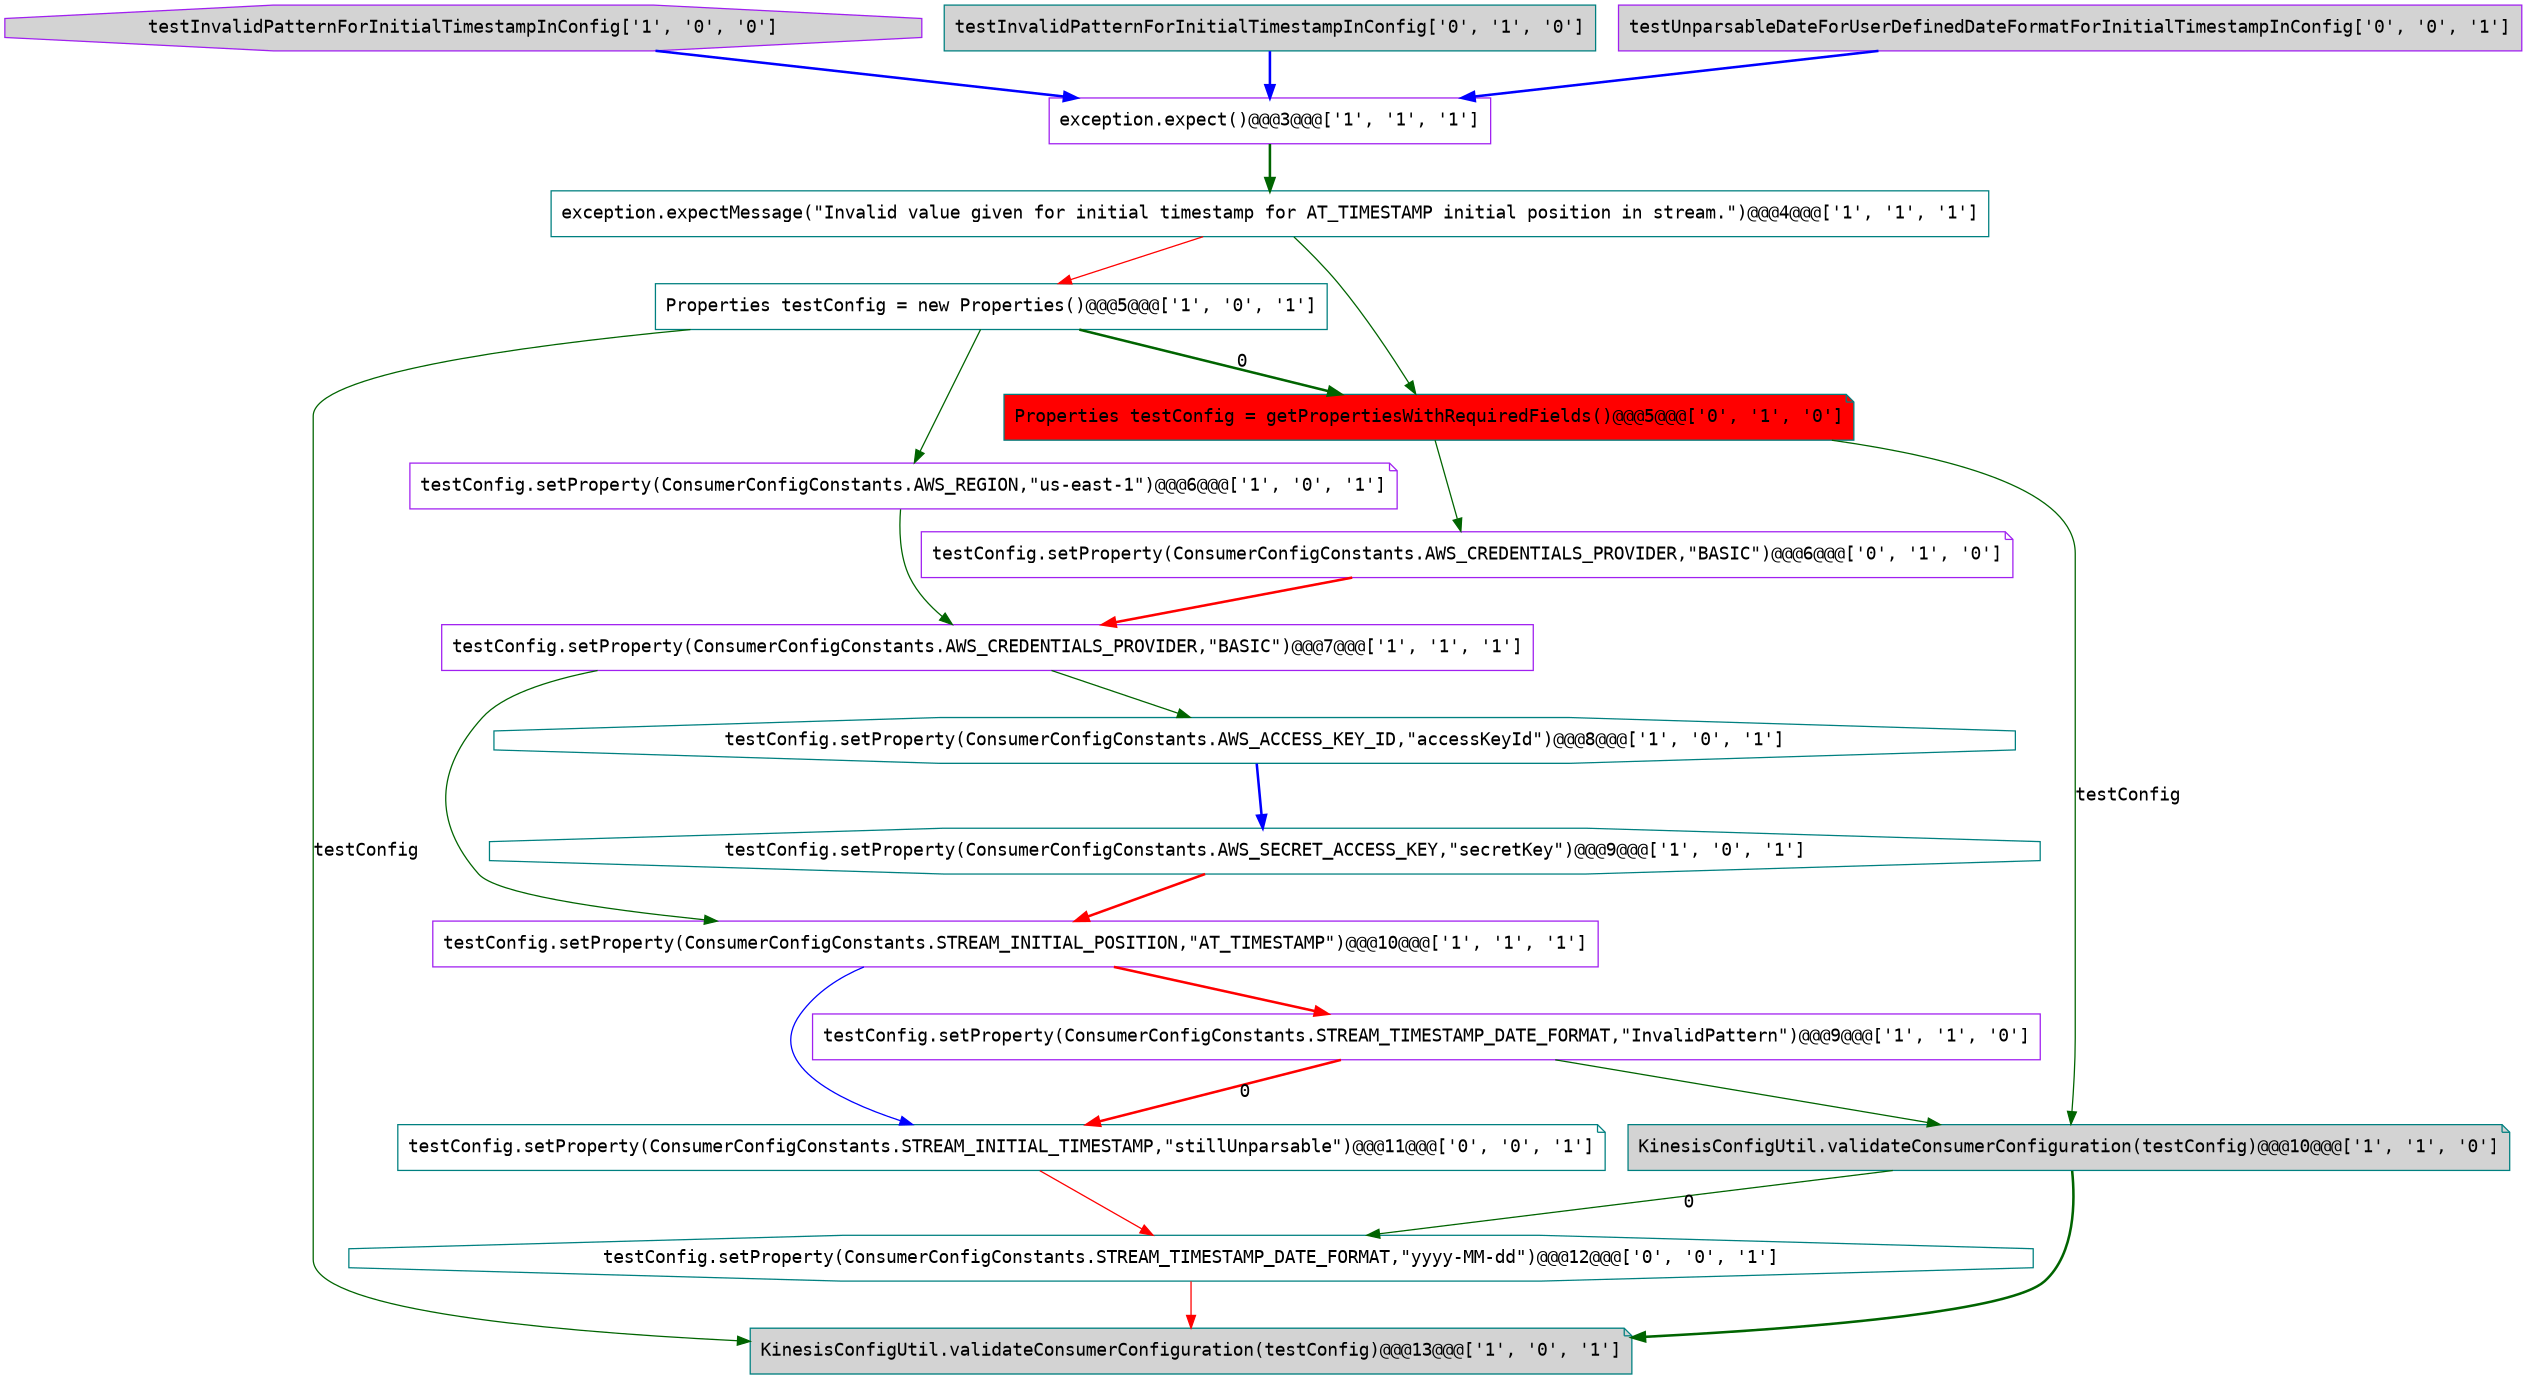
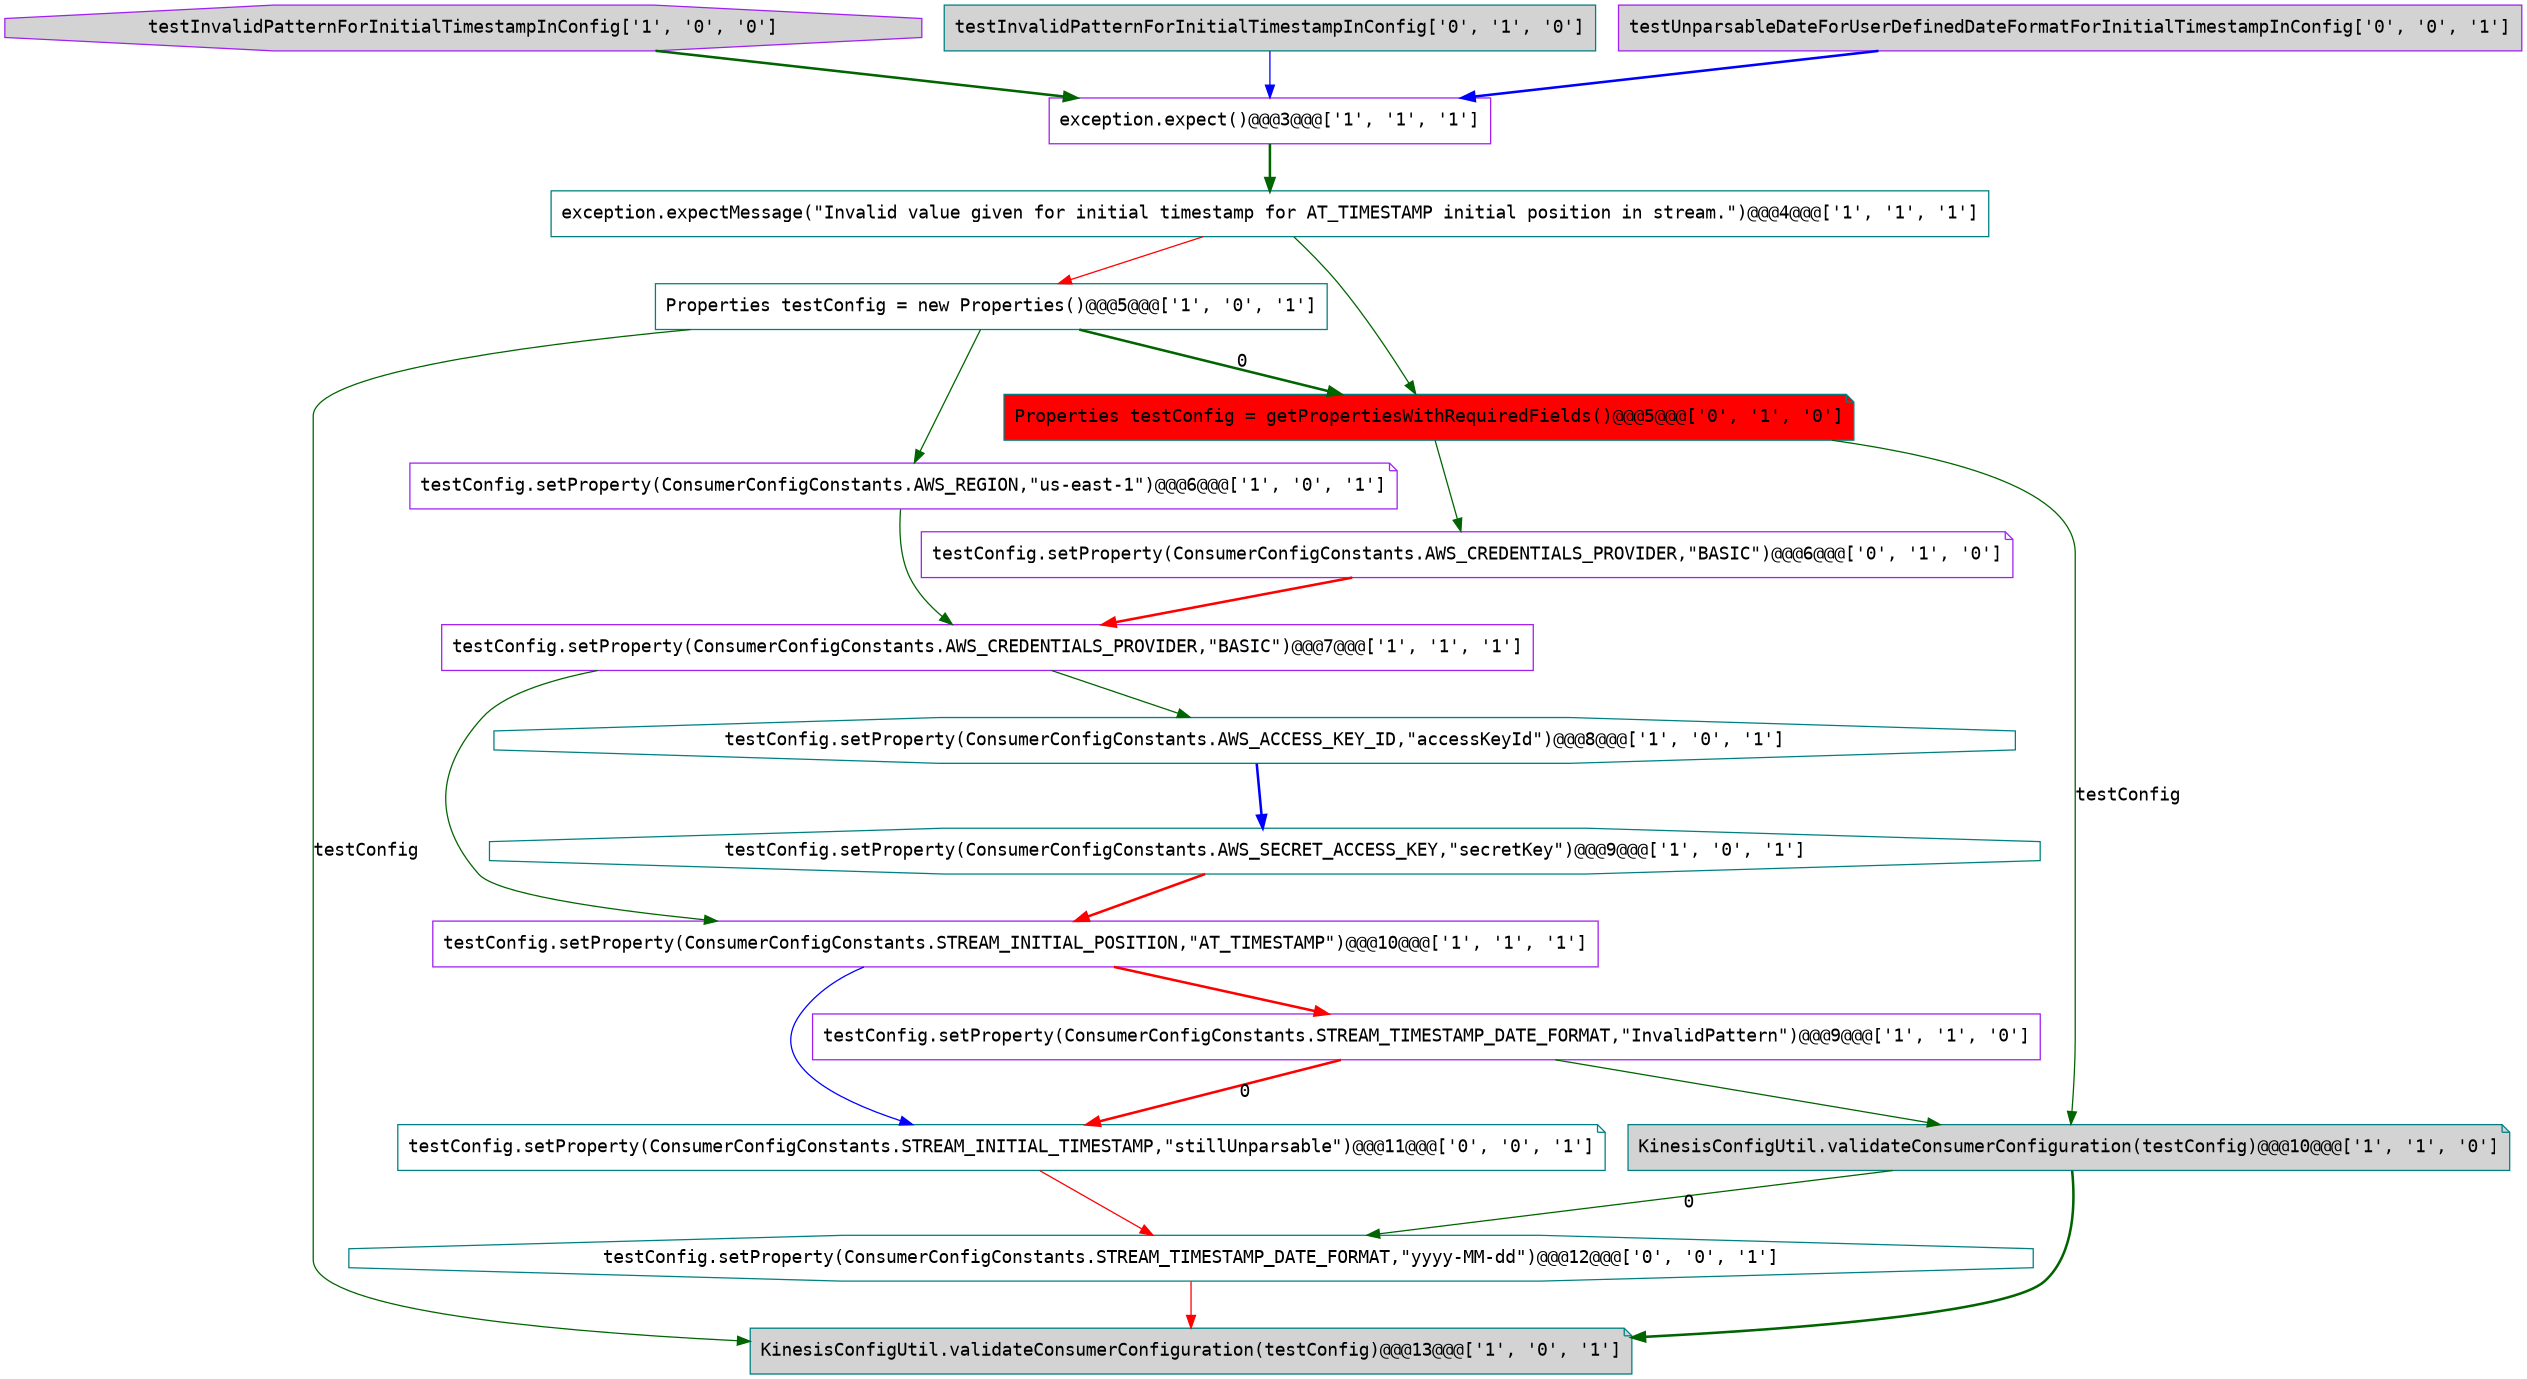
(1270, 68) -> (1270, 68)
(860, 74) -> (860, 74)
